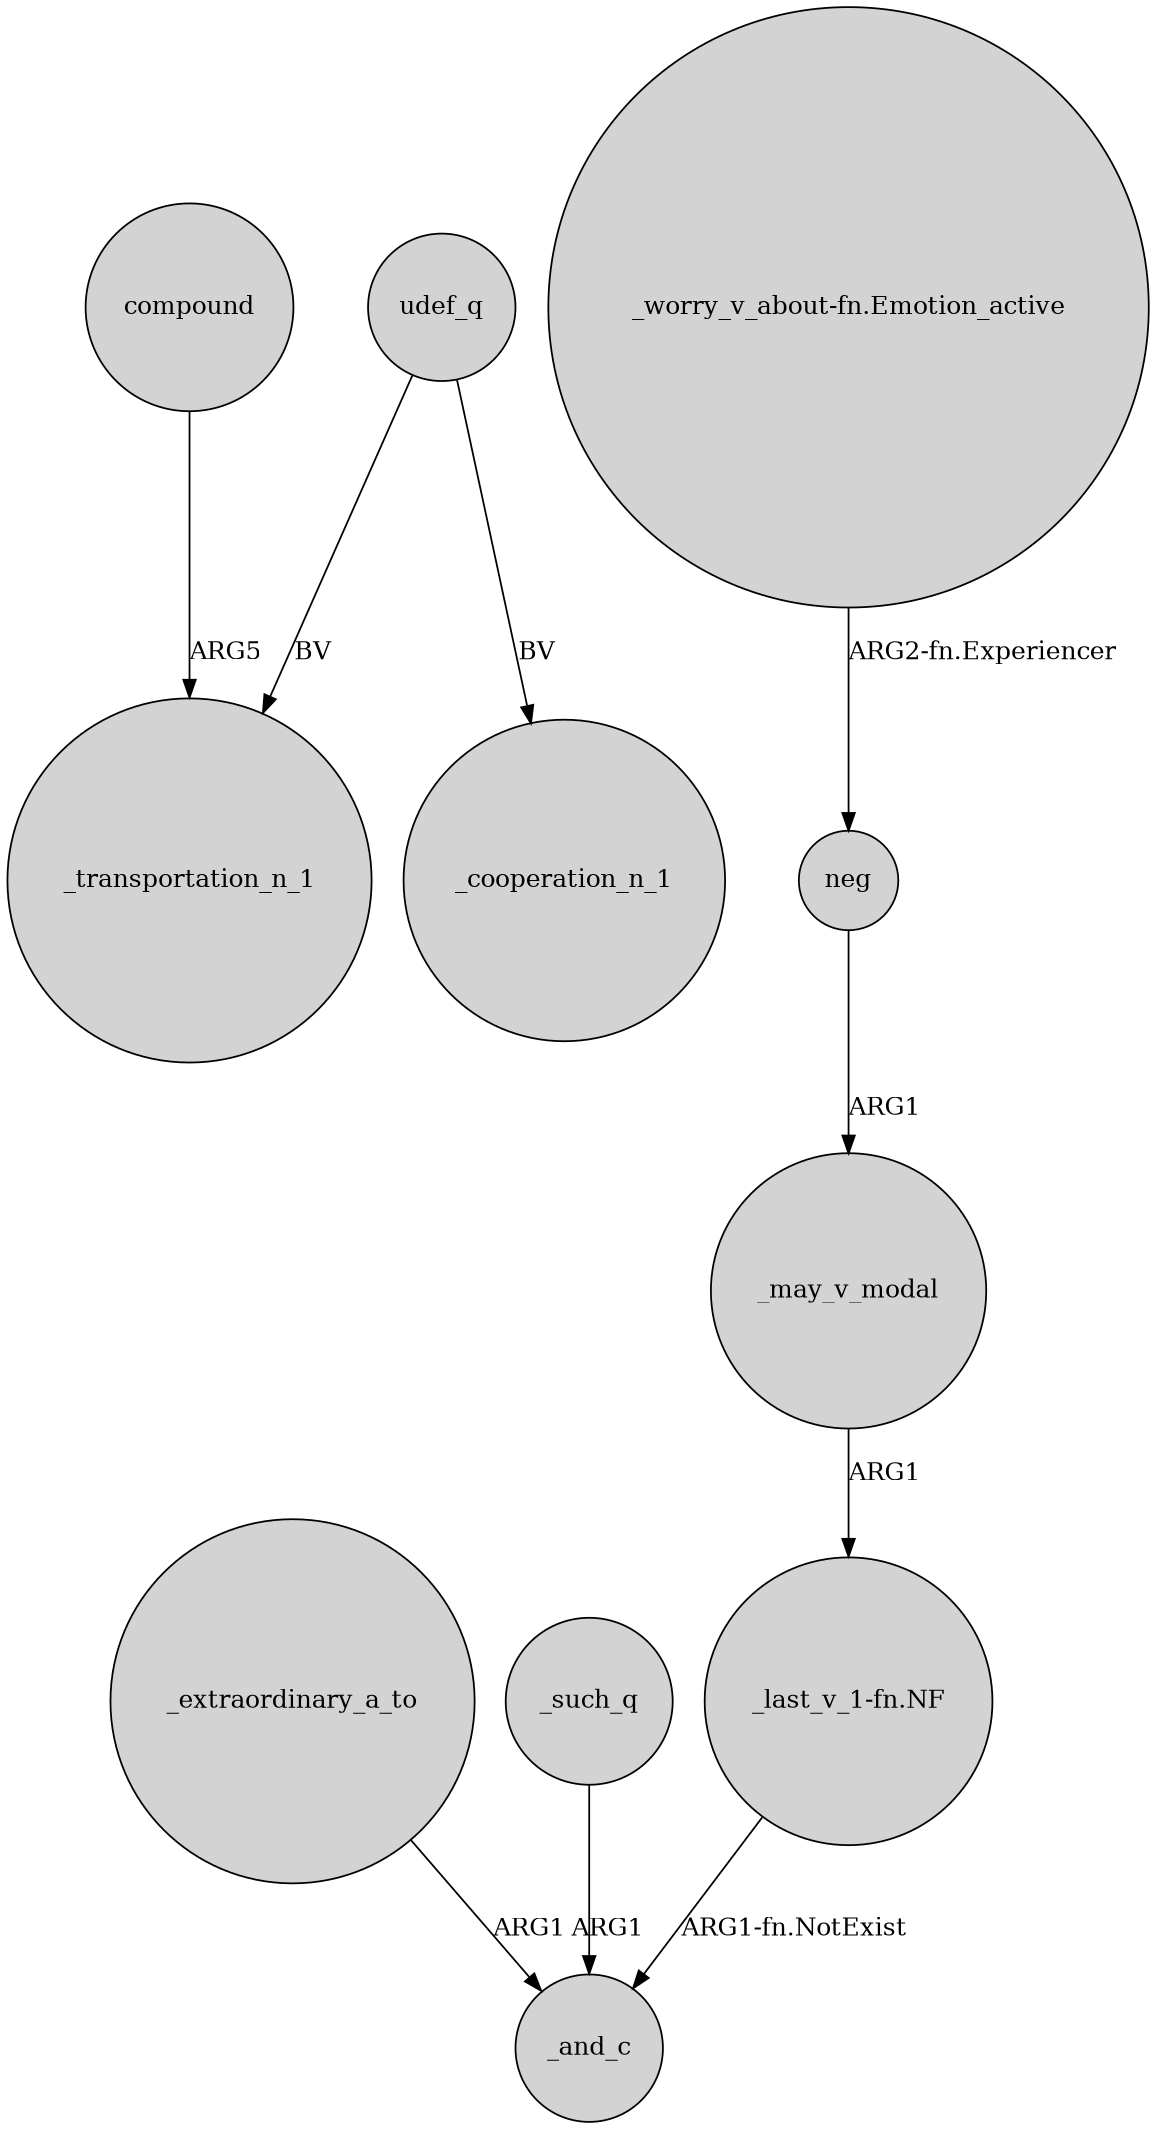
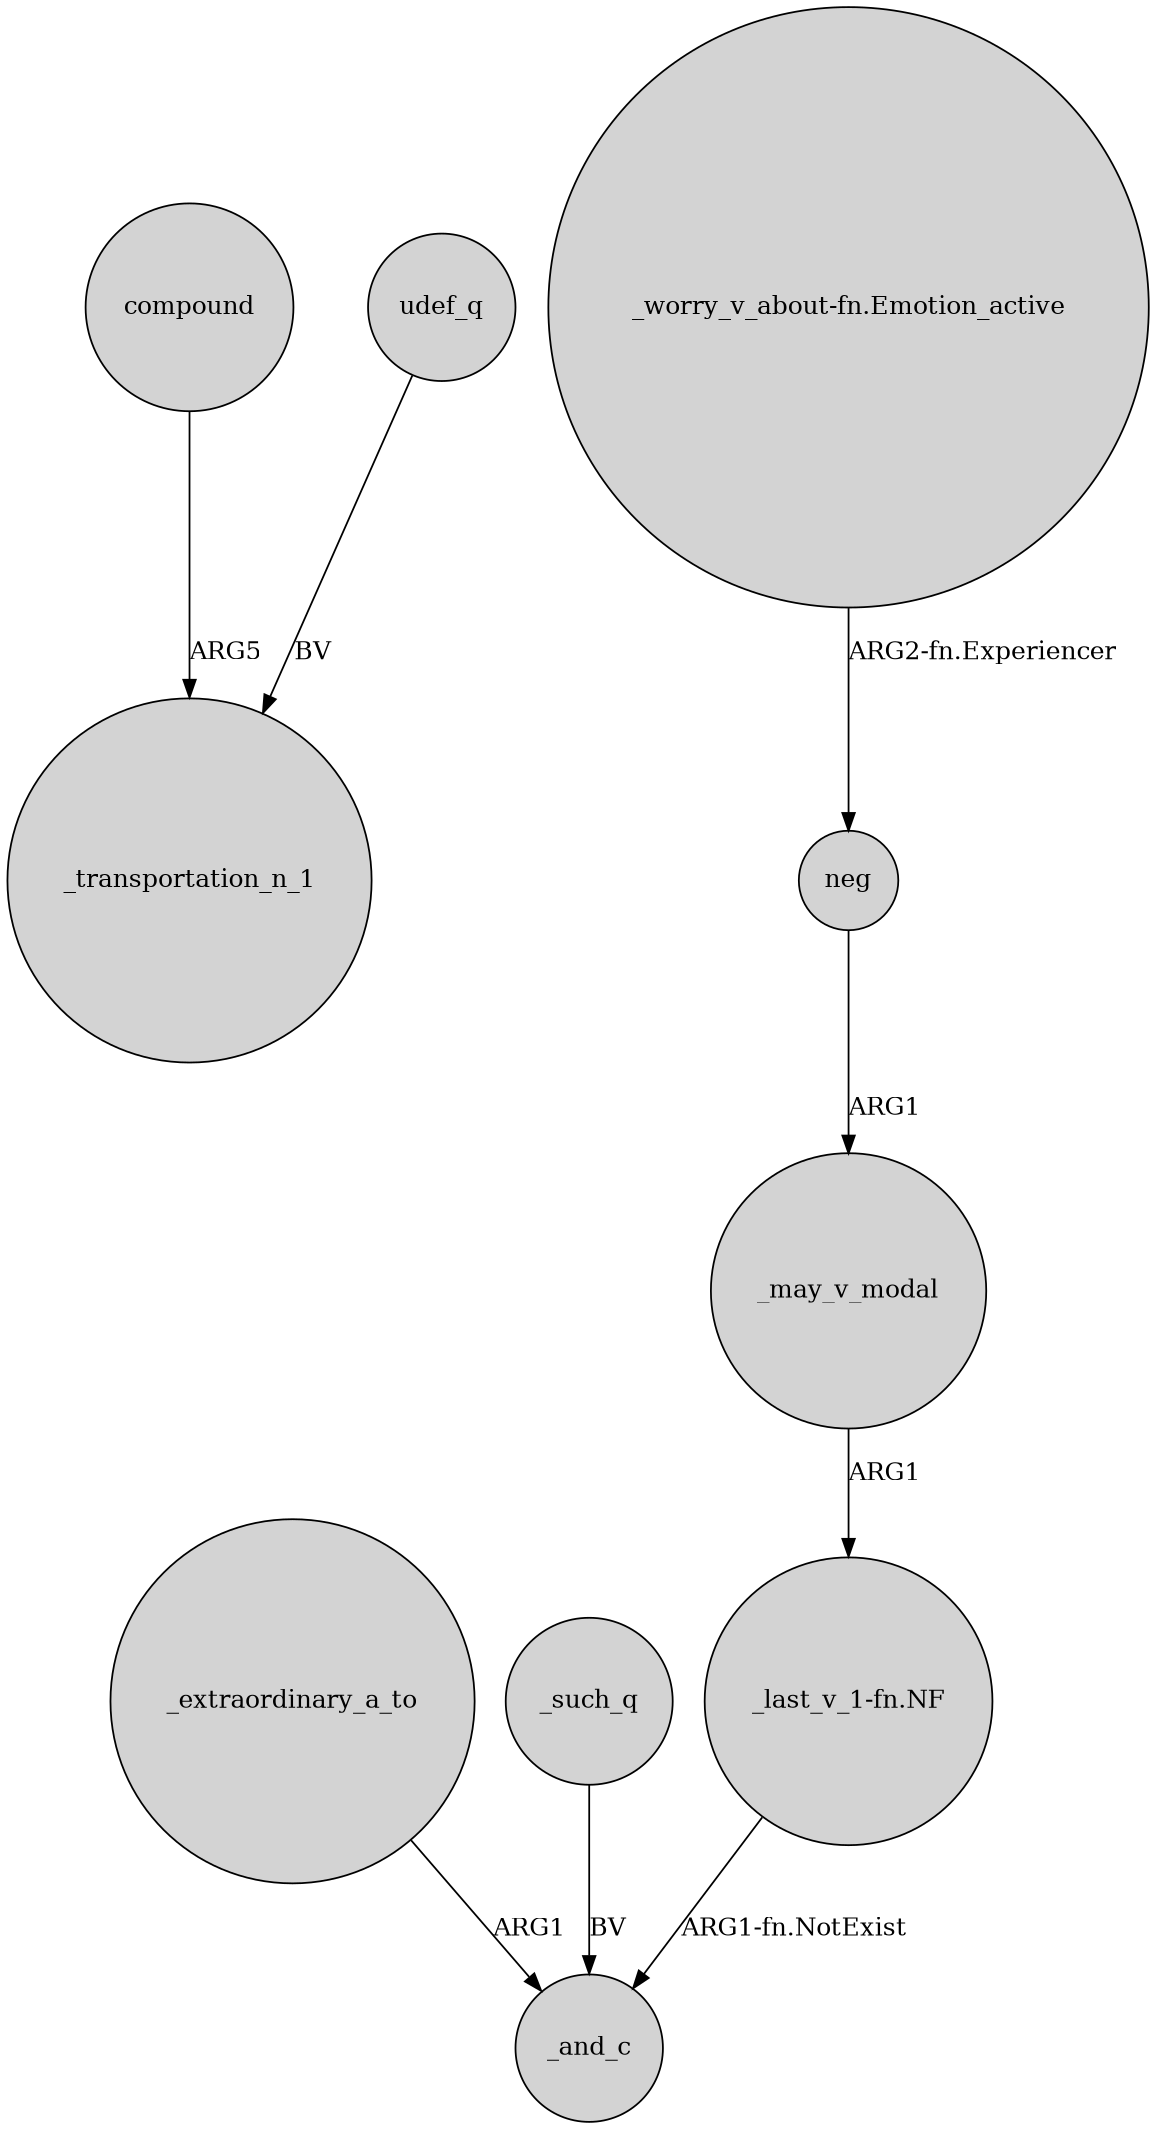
(564, 880) -> none
(608, 1929) -> (608, 1929)
